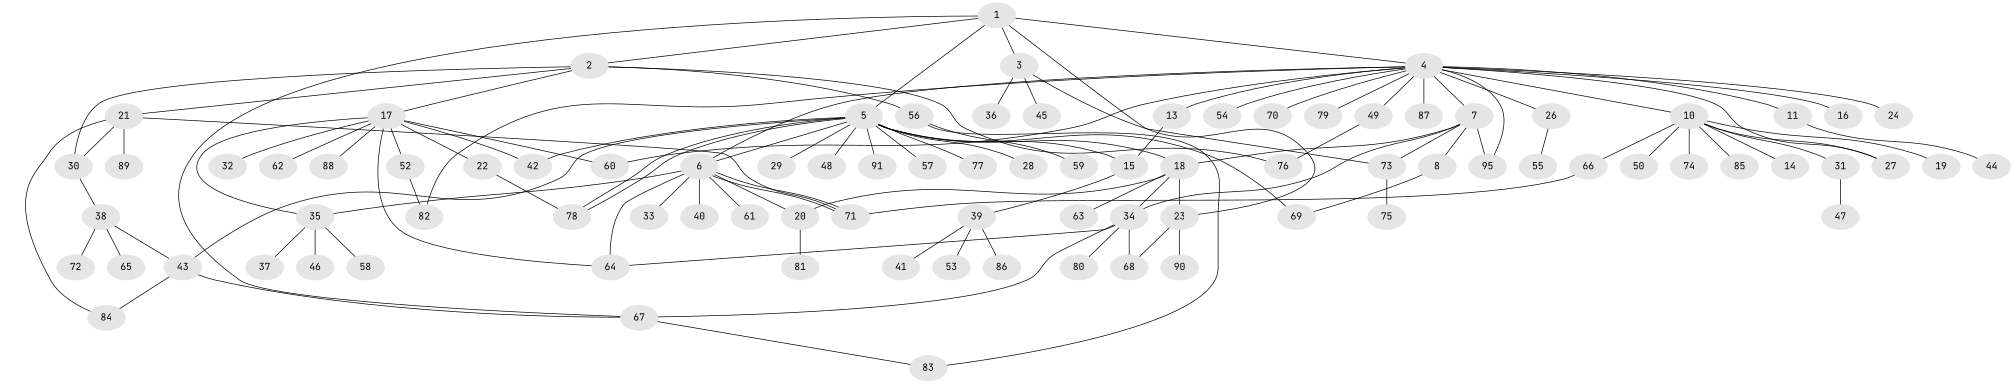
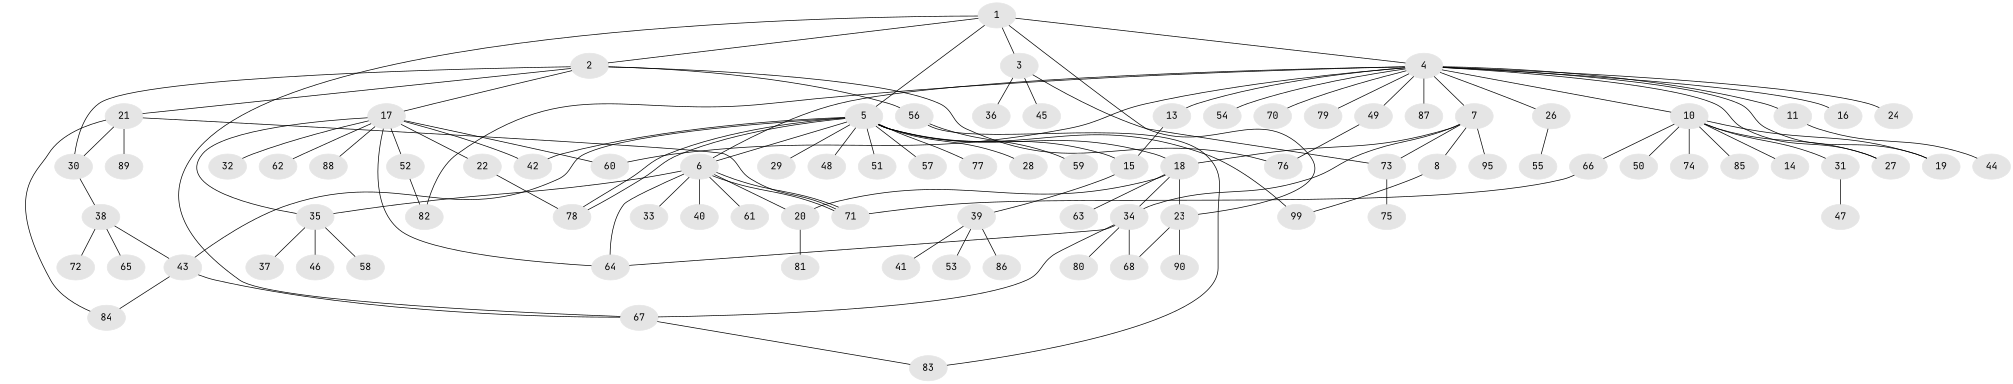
(1495, 98) -> (1728, 100)
(877, 167) -> (877, 167)
(1296, 217) -> (1296, 217)
